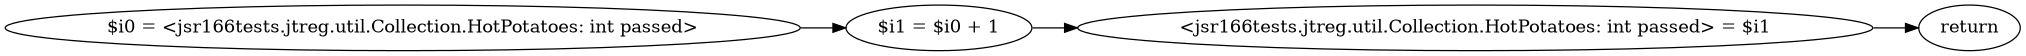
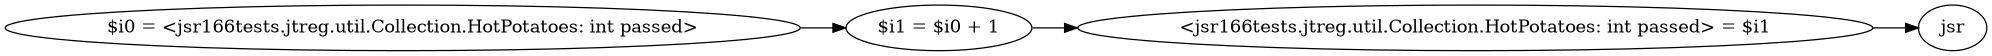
(1970, 28) -> (1953, 28)
